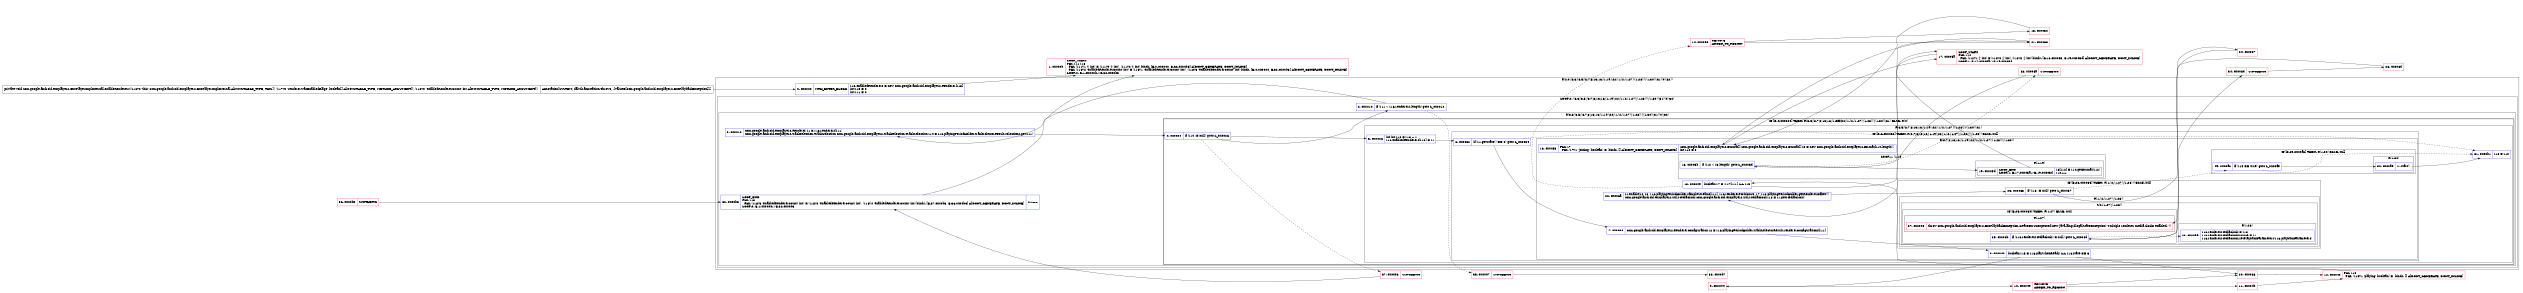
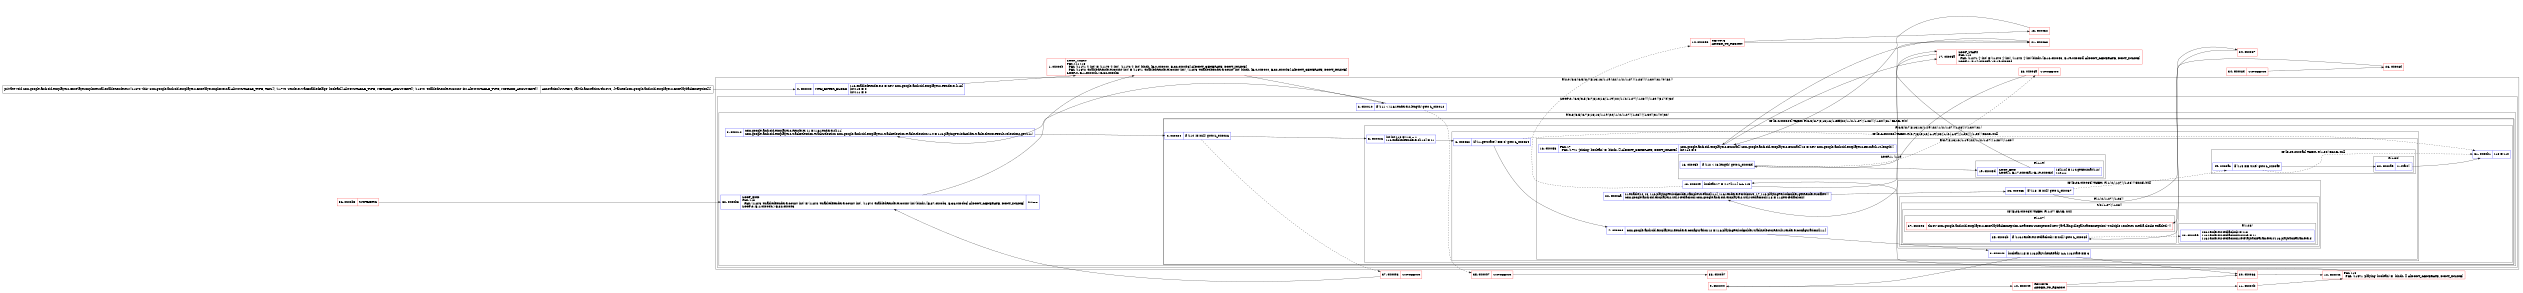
(1306, 141) -> (1313, 89)
(2180, 147) -> none
(2225, 232) -> (2225, 232)
